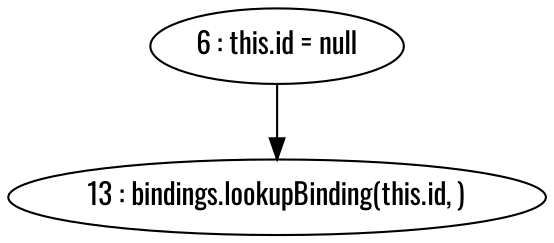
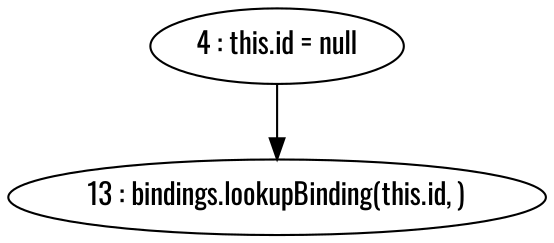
(277, 46) -> (277, 46)
